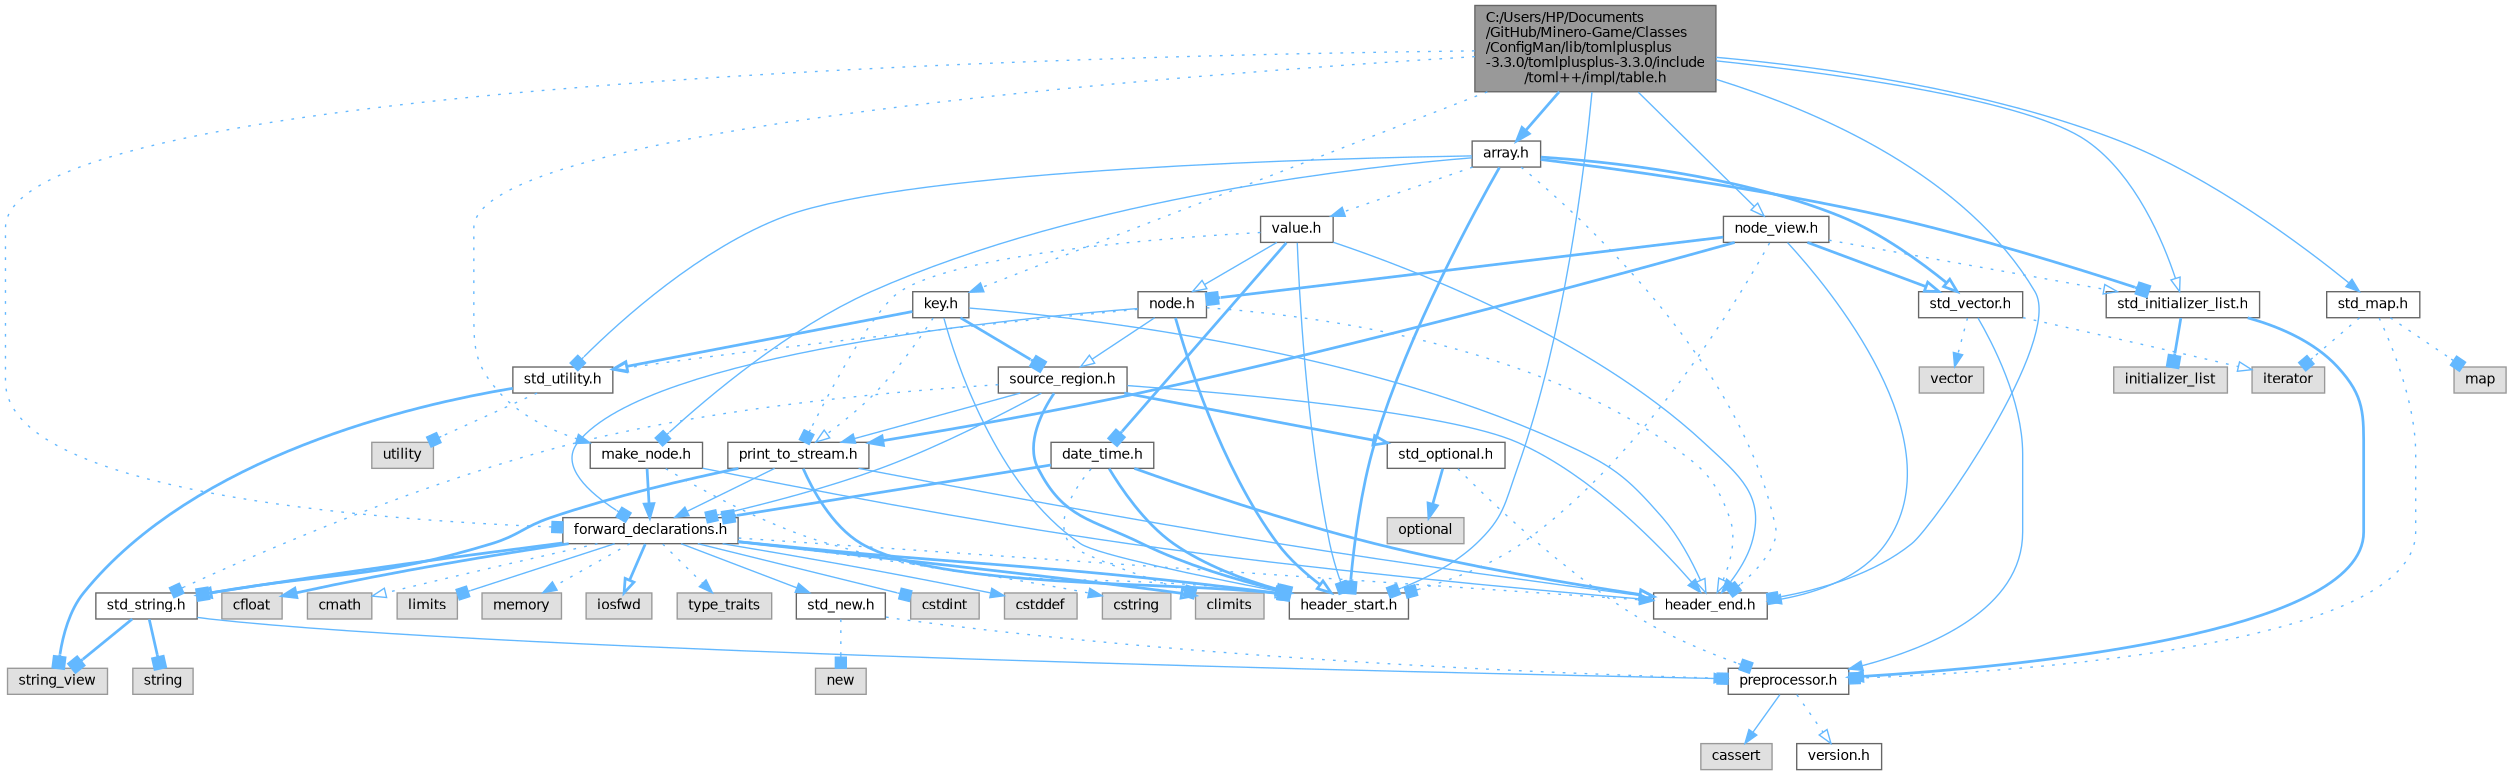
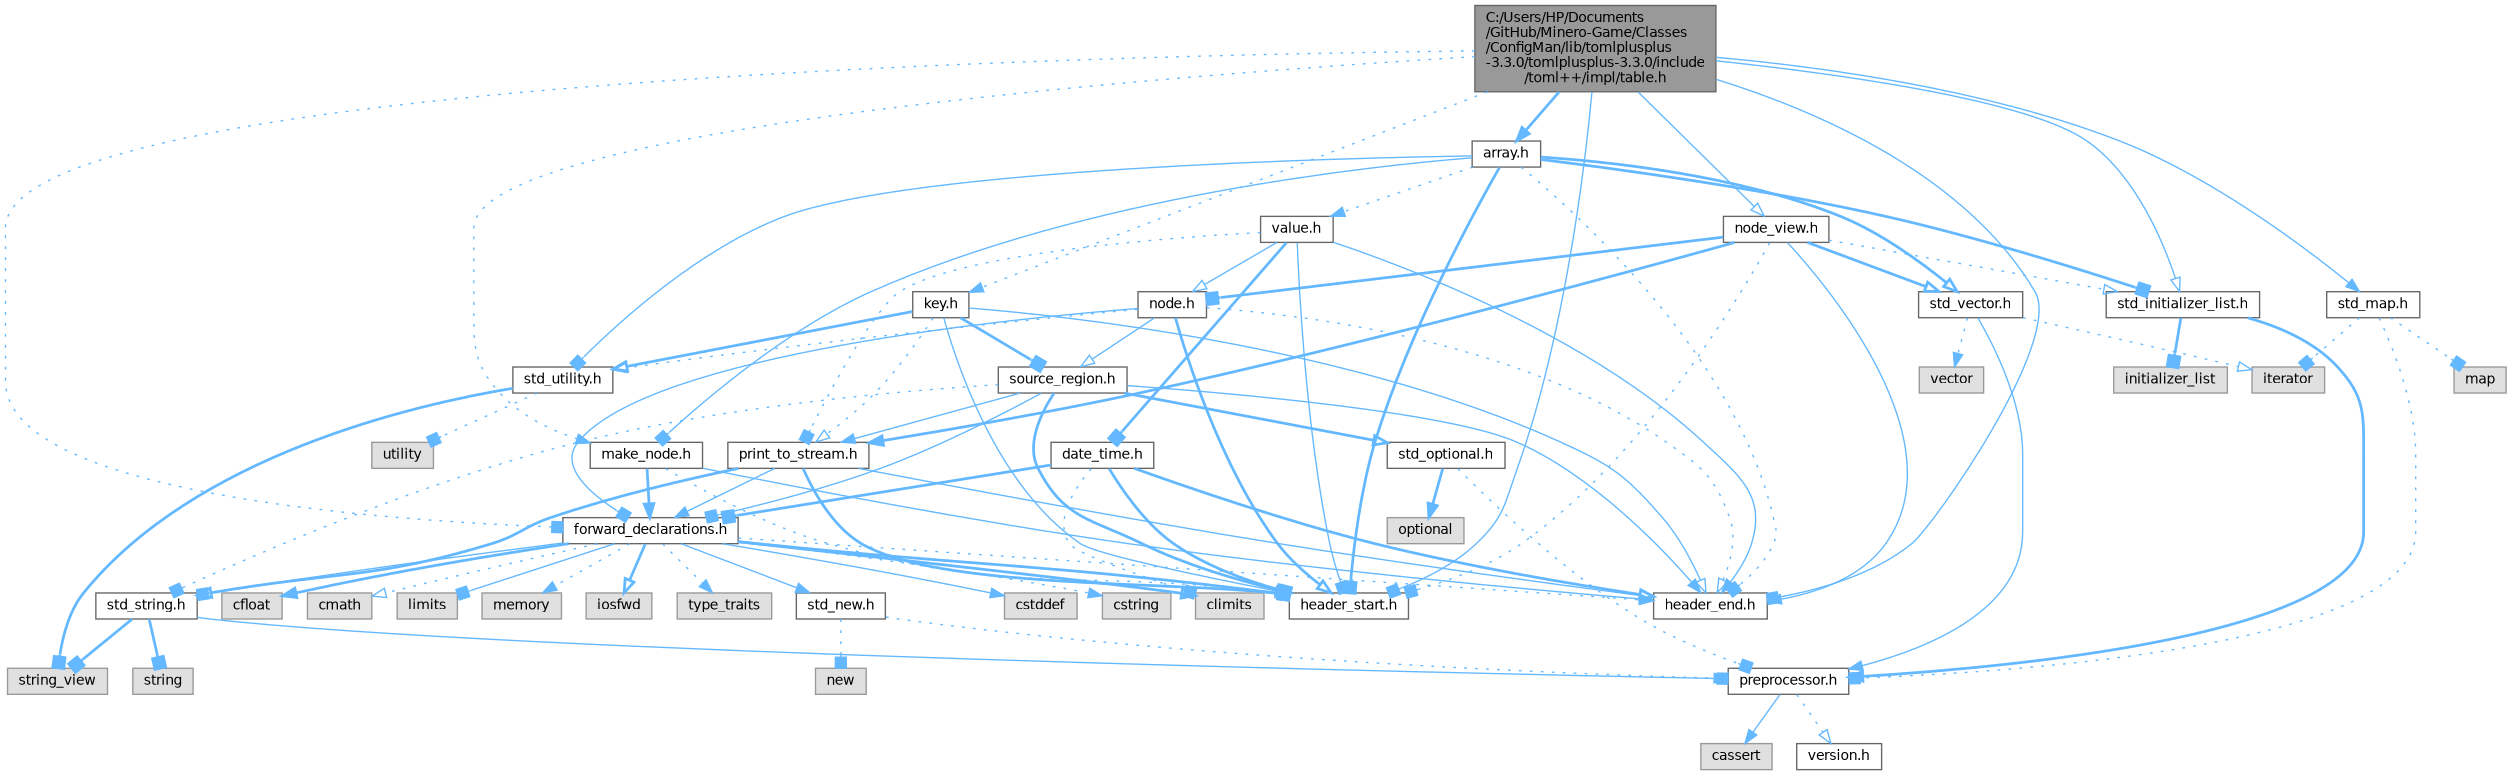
(387, 567) -> (387, 567)
(945, 606) -> none
